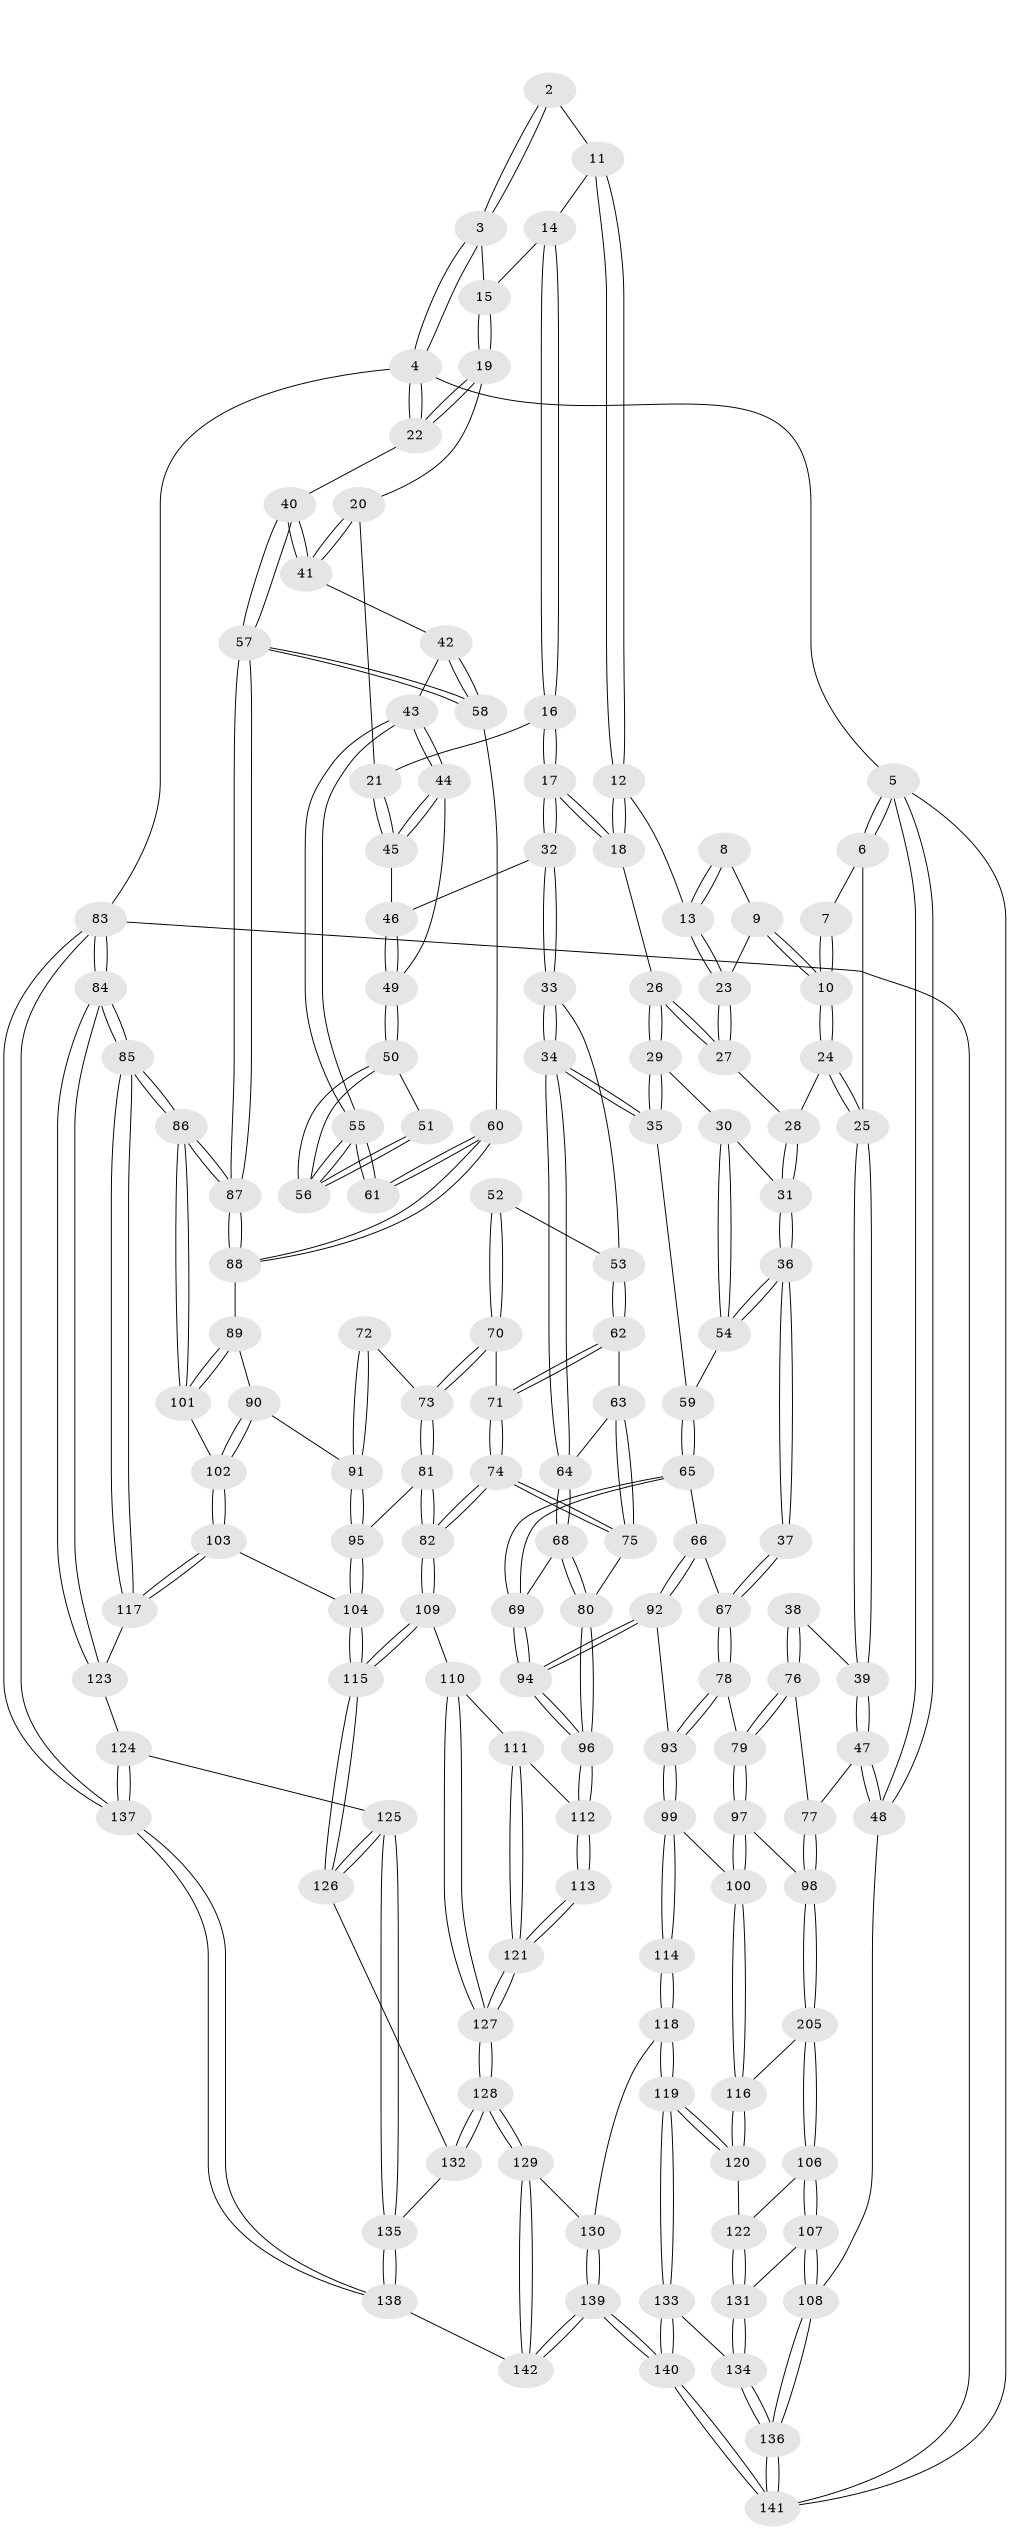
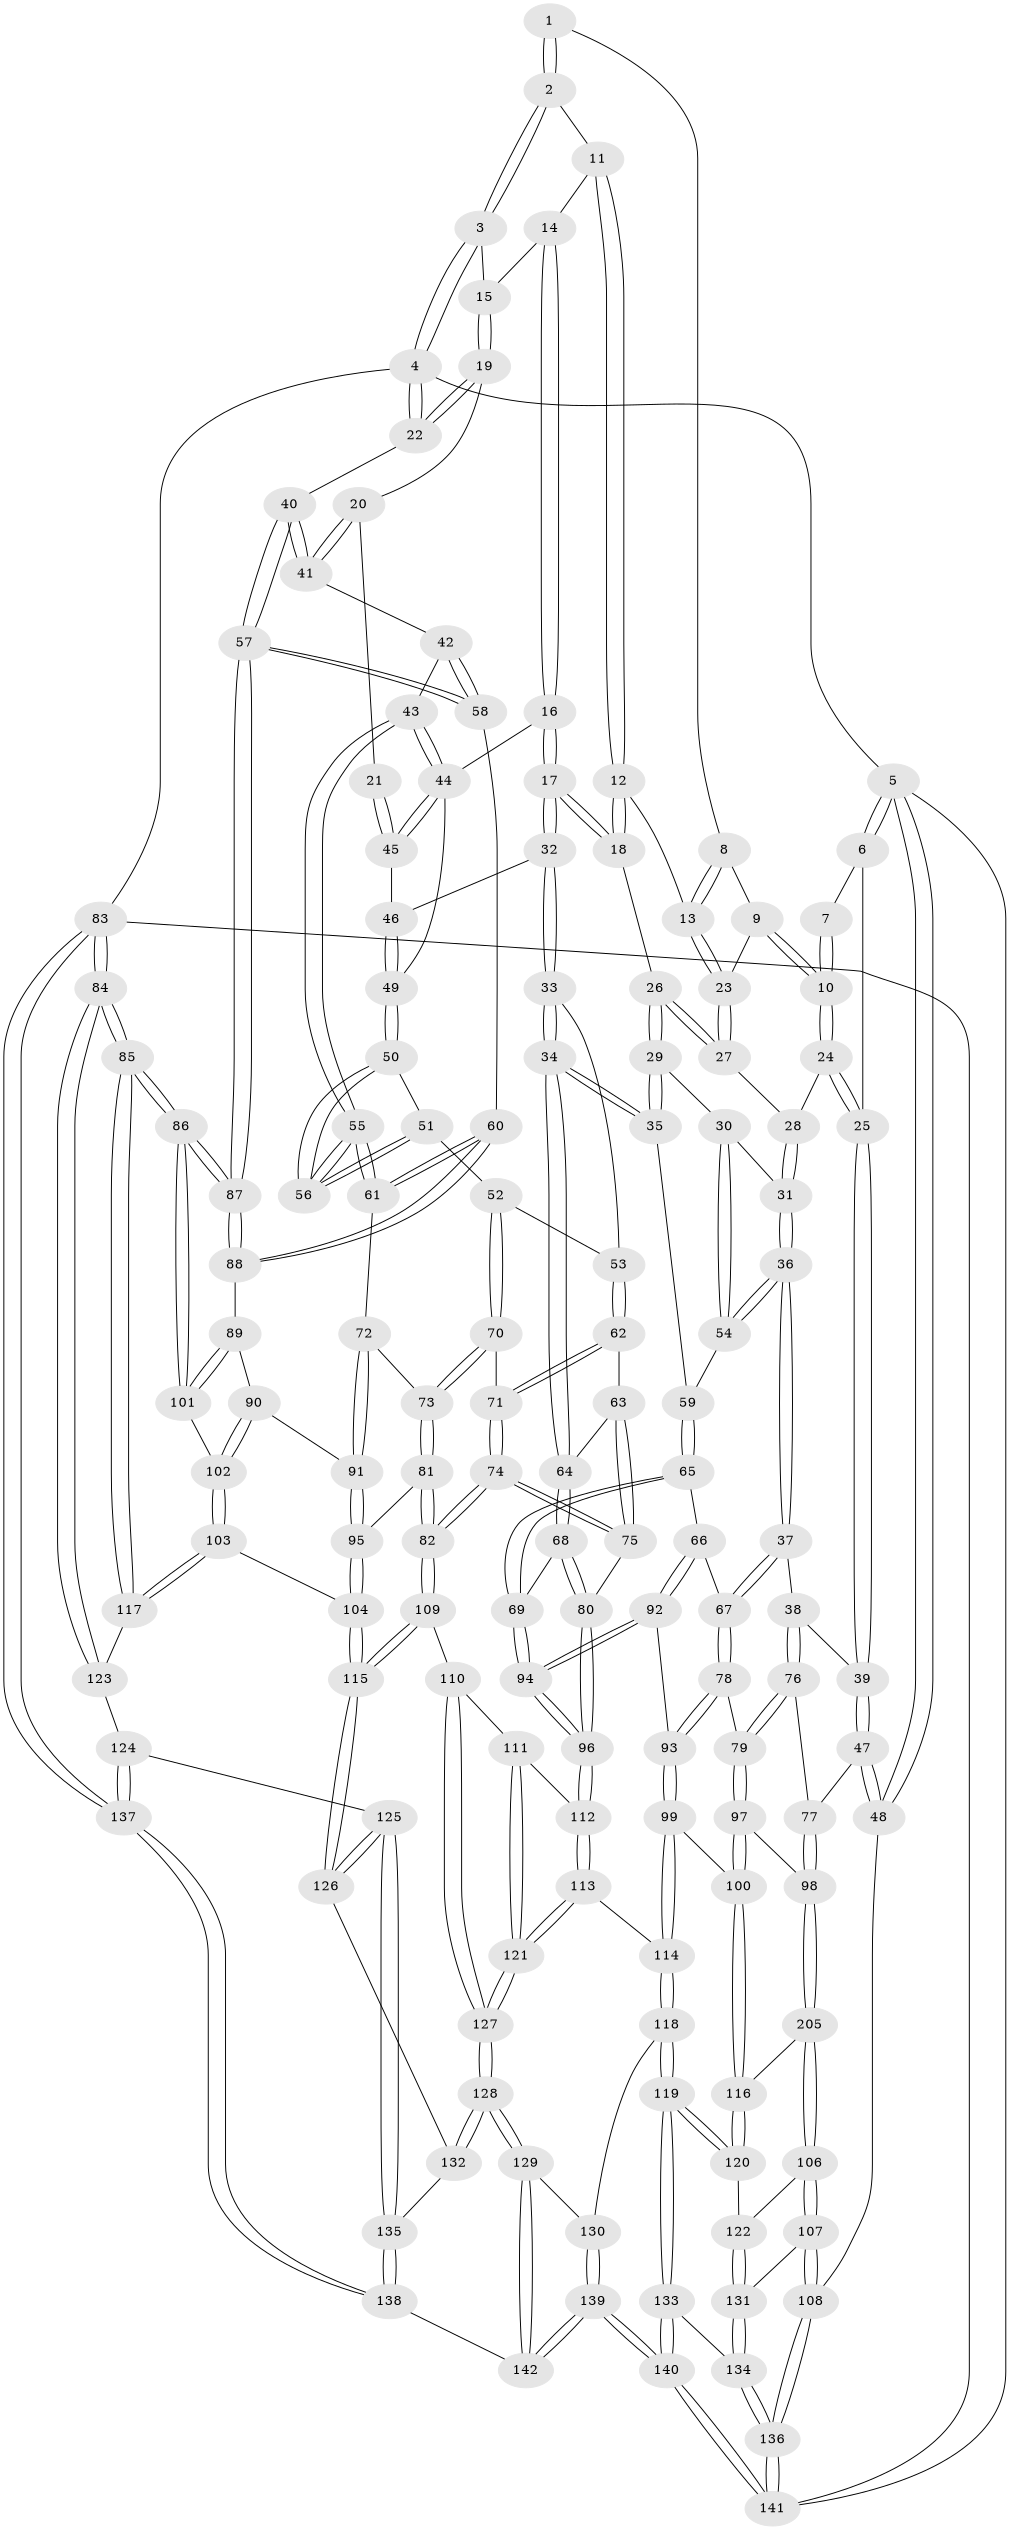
none -> (550, 21)
(463, 747) -> (497, 747)
none -> (462, 1161)
none -> (369, 1265)
none -> (790, 1576)
none -> (625, 1921)
